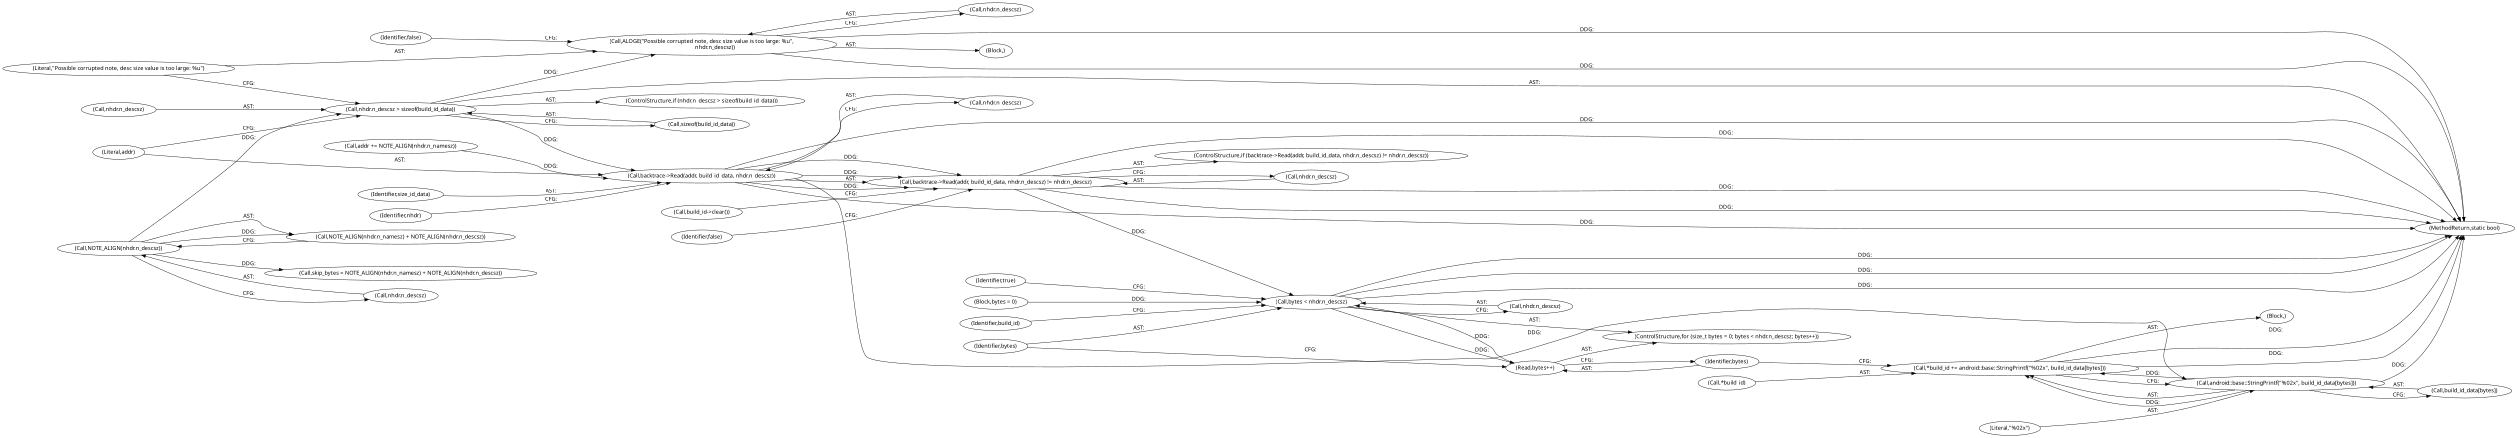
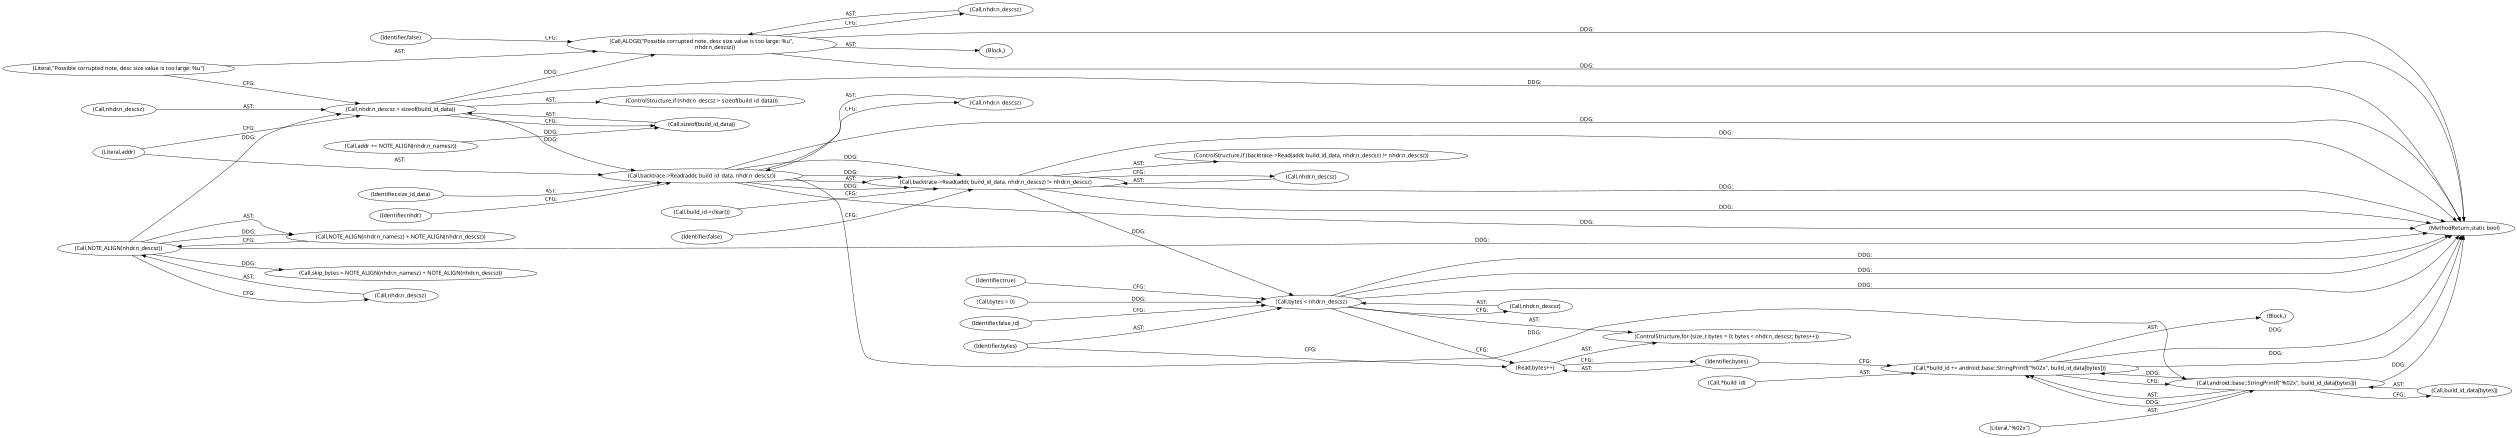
(1535, 83) -> (1535, 83)
(533, 164) -> (558, 135)
none -> (1302, 244)
(996, 302) -> (996, 302)
(996, 323) -> (996, 323)
(1441, 324) -> none
(1483, 350) -> (1483, 350)
